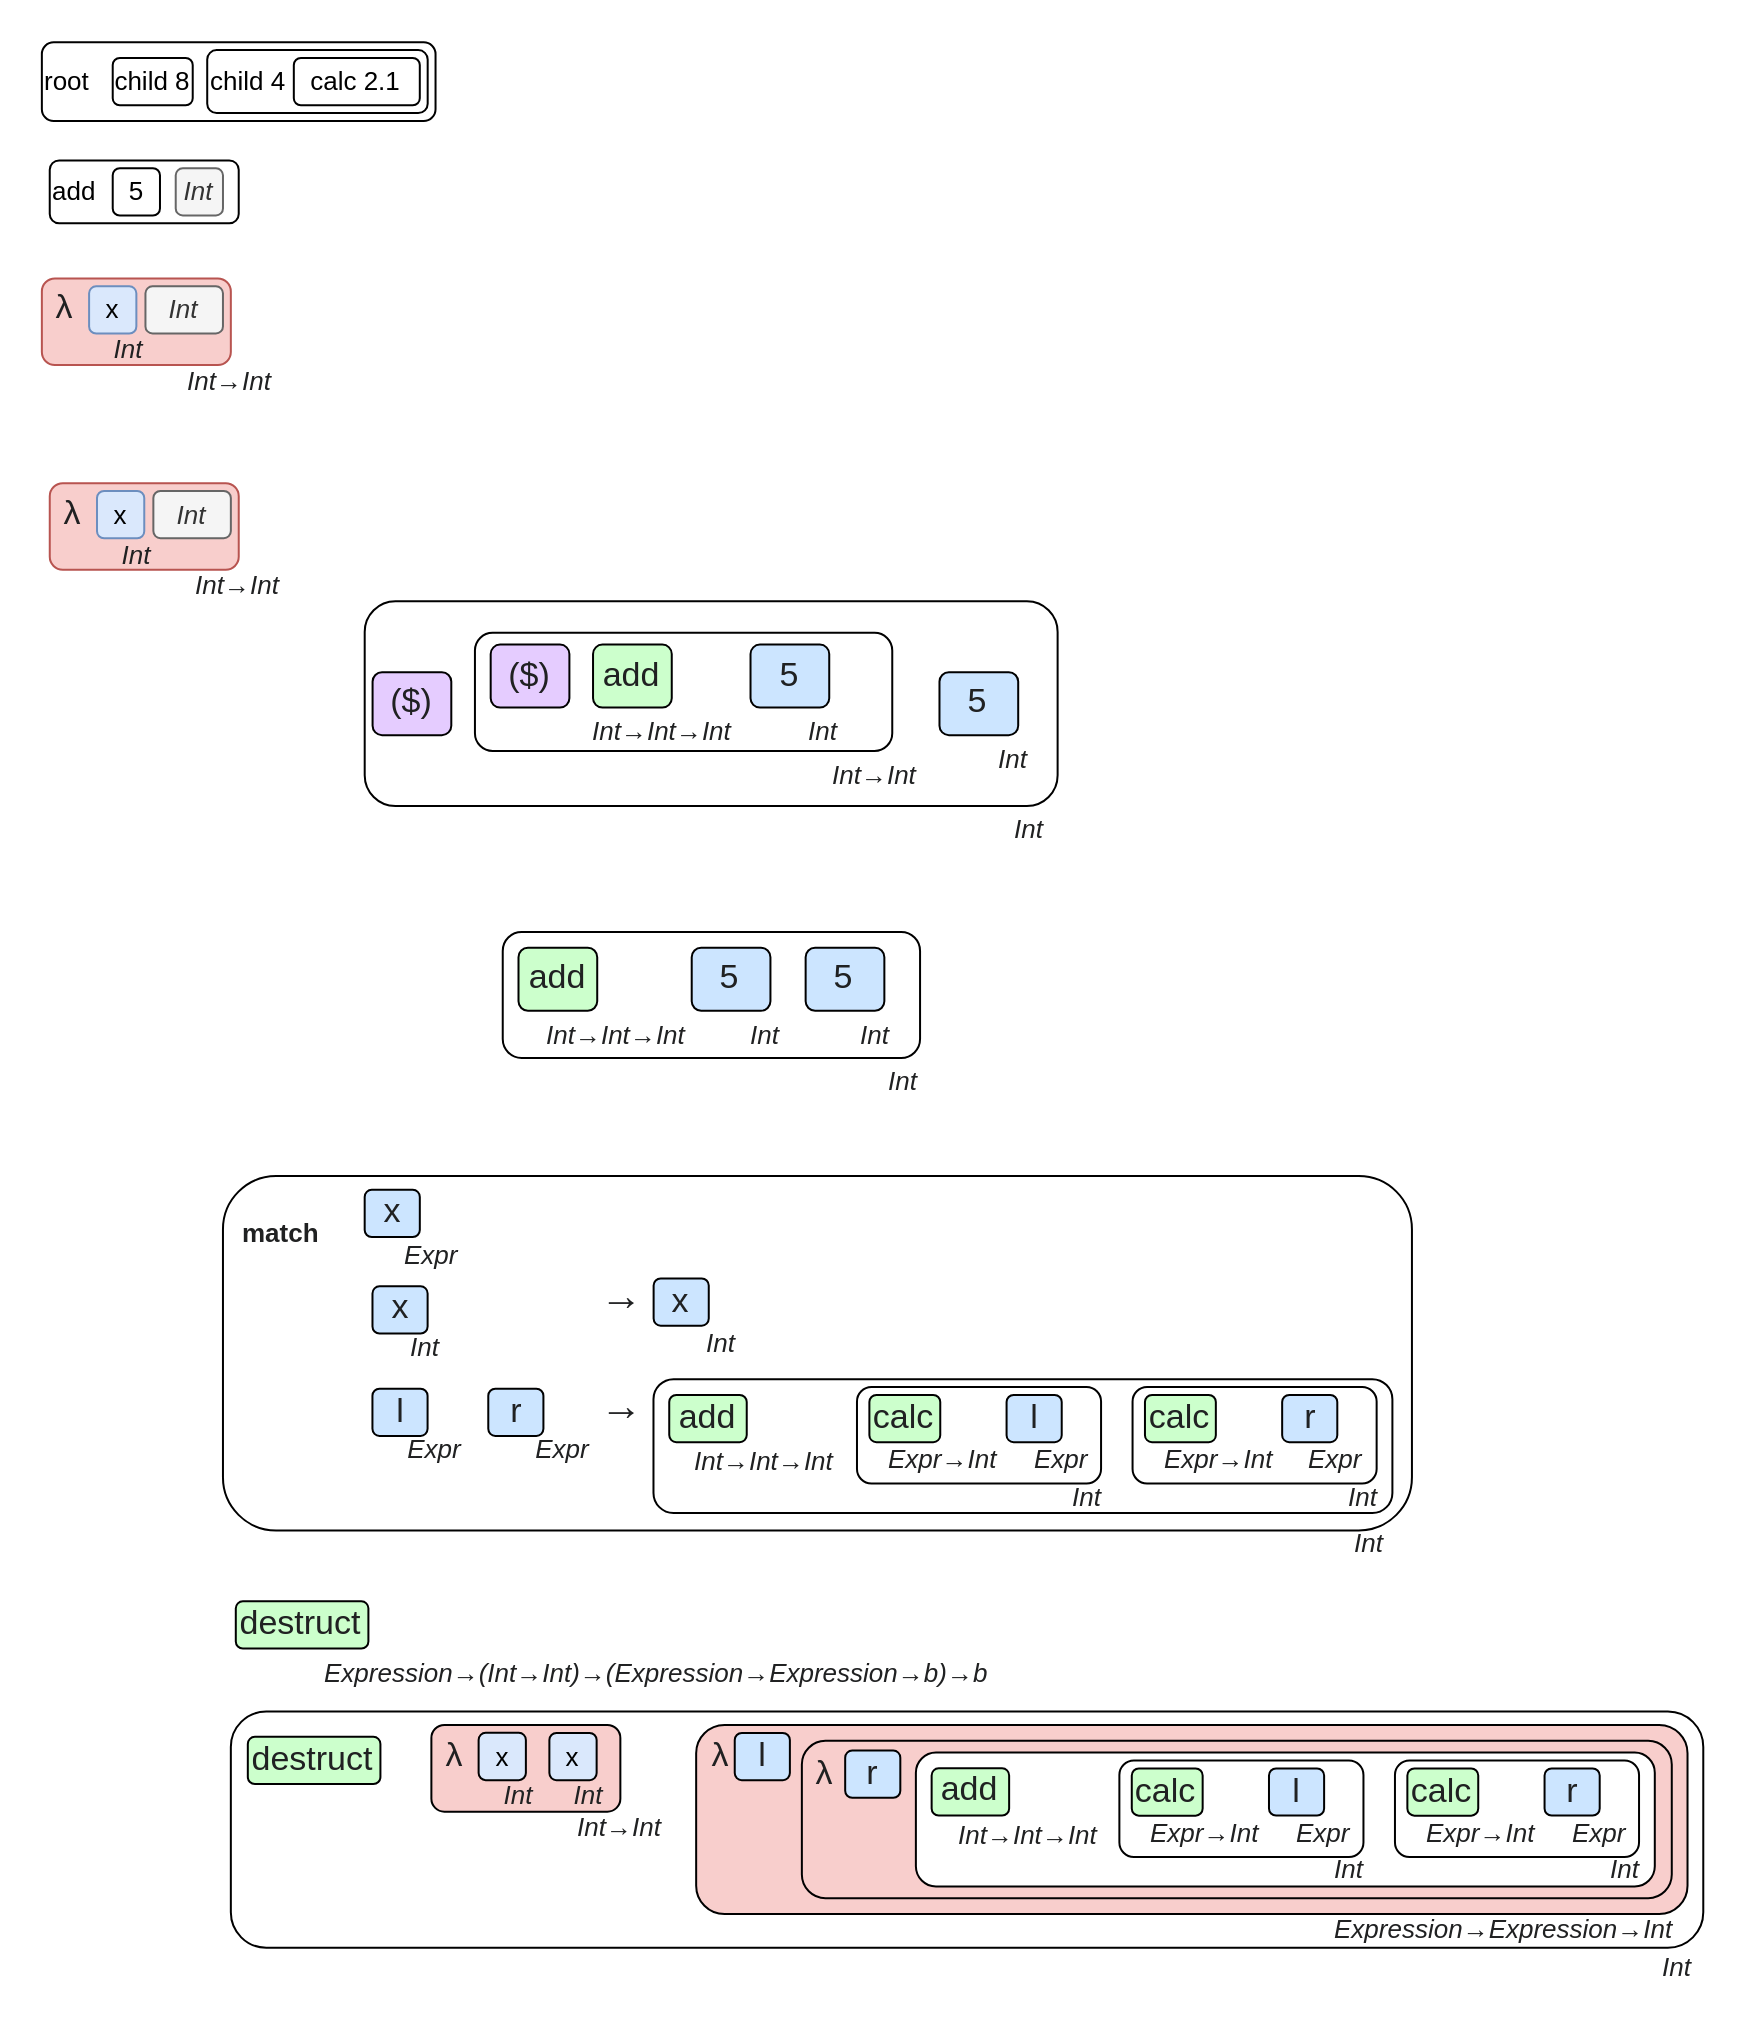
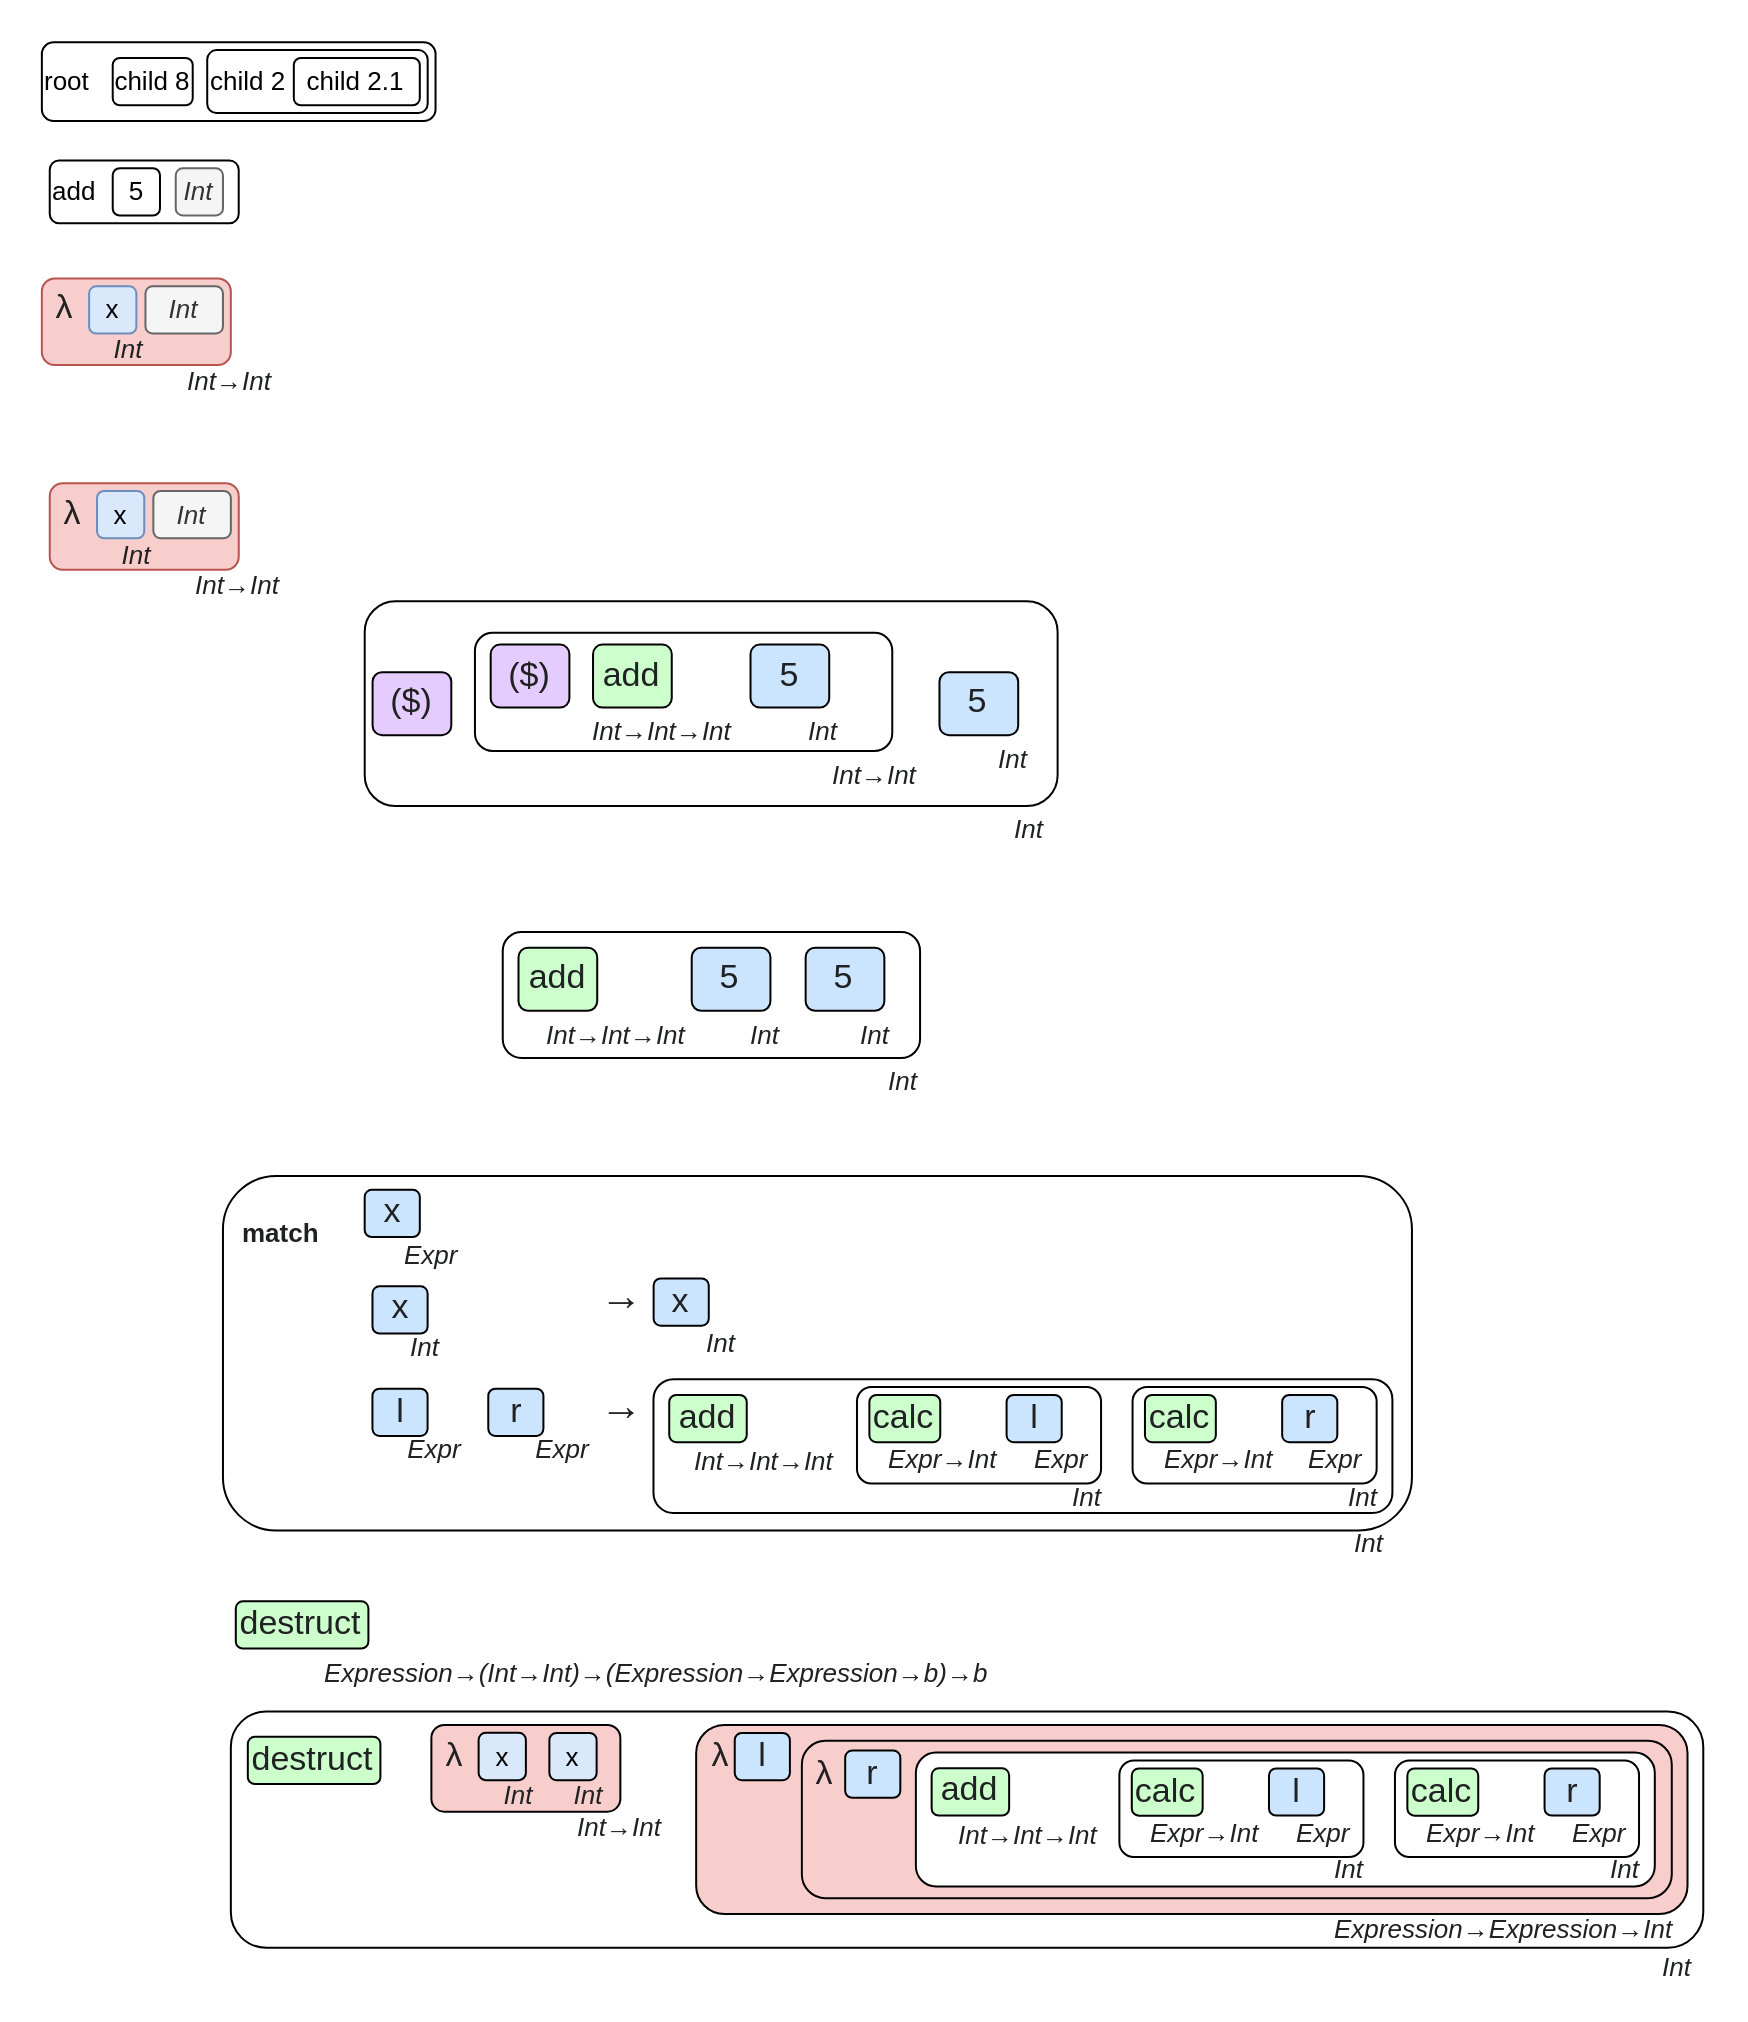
(249, 81) -> (249, 81)
(356, 81) -> (356, 81)
